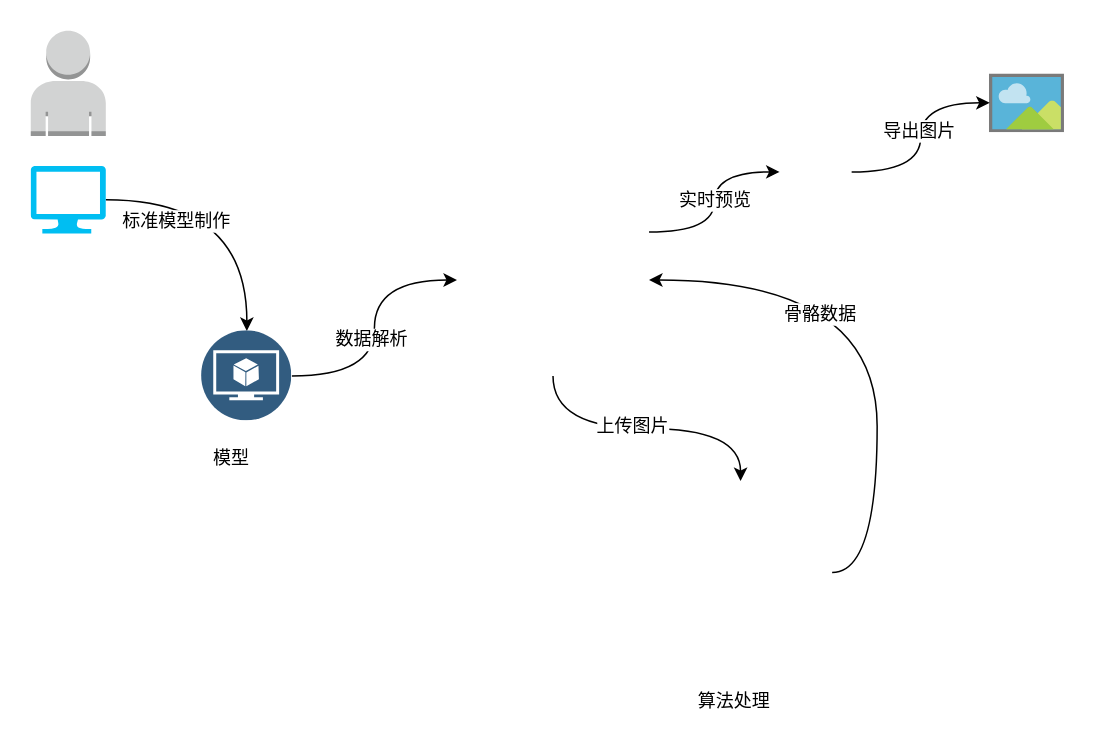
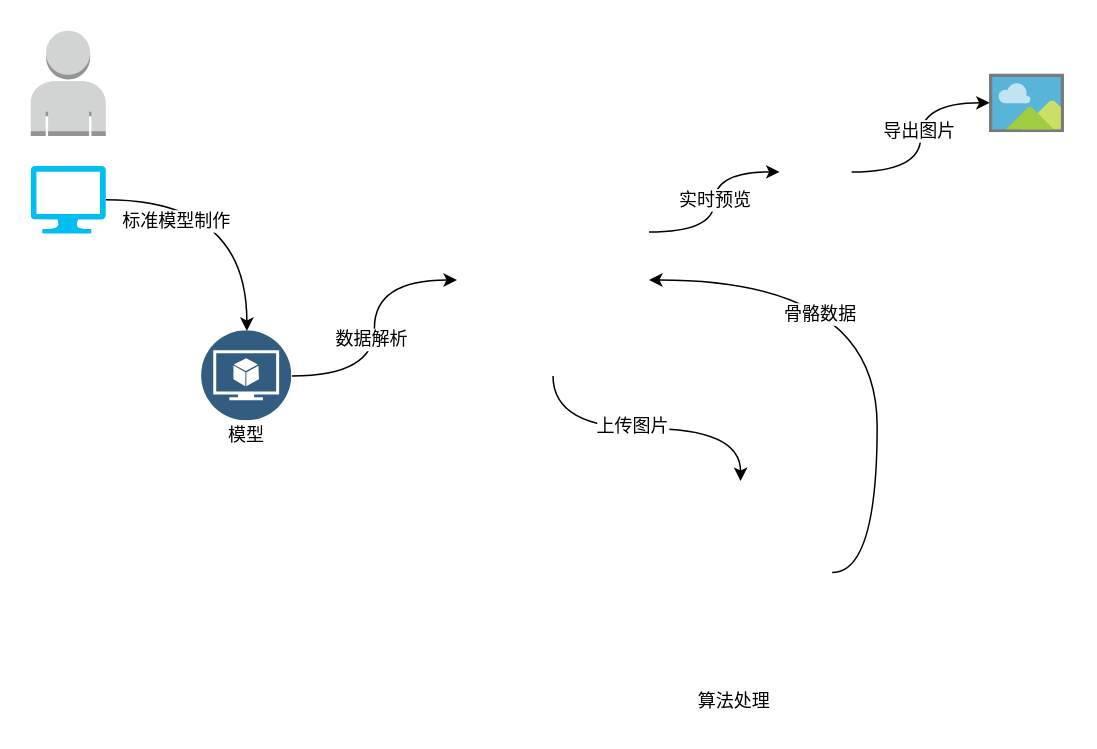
(232, 458) -> (247, 436)
